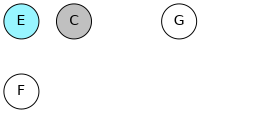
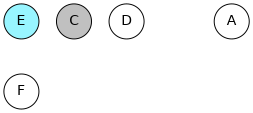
none -> (127, 21)
(179, 21) -> none
none -> (232, 21)
